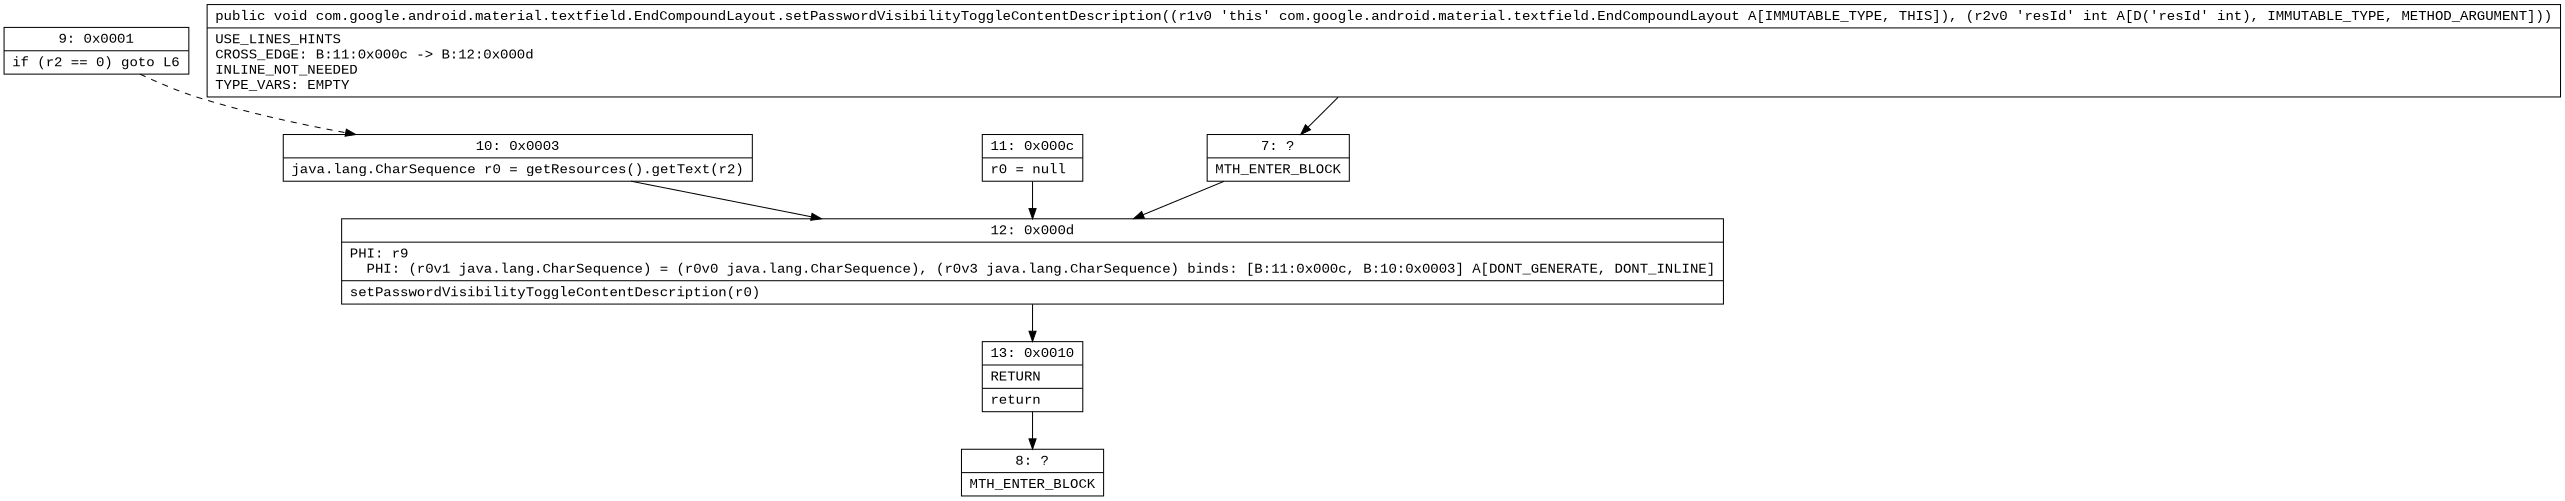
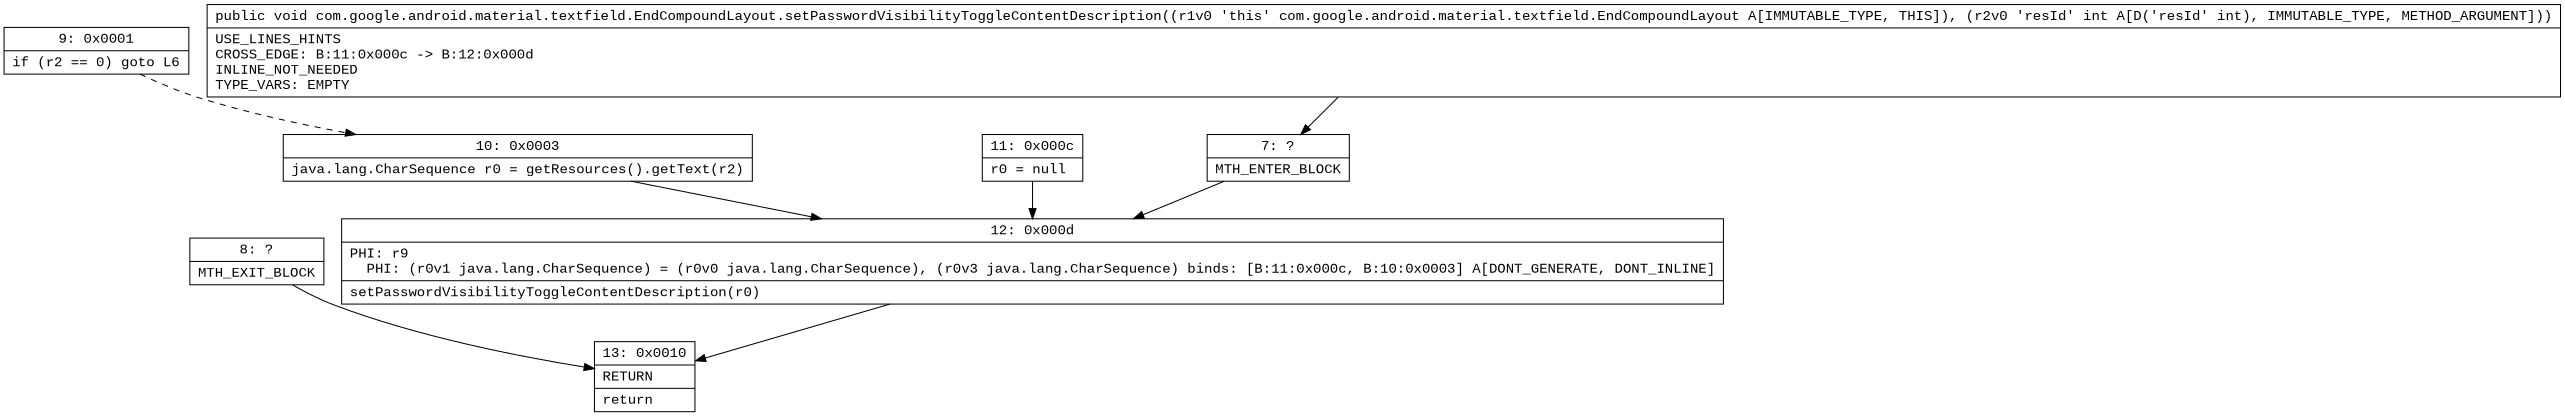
(1033, 425) -> (435, 336)
(1033, 484) -> (257, 273)
